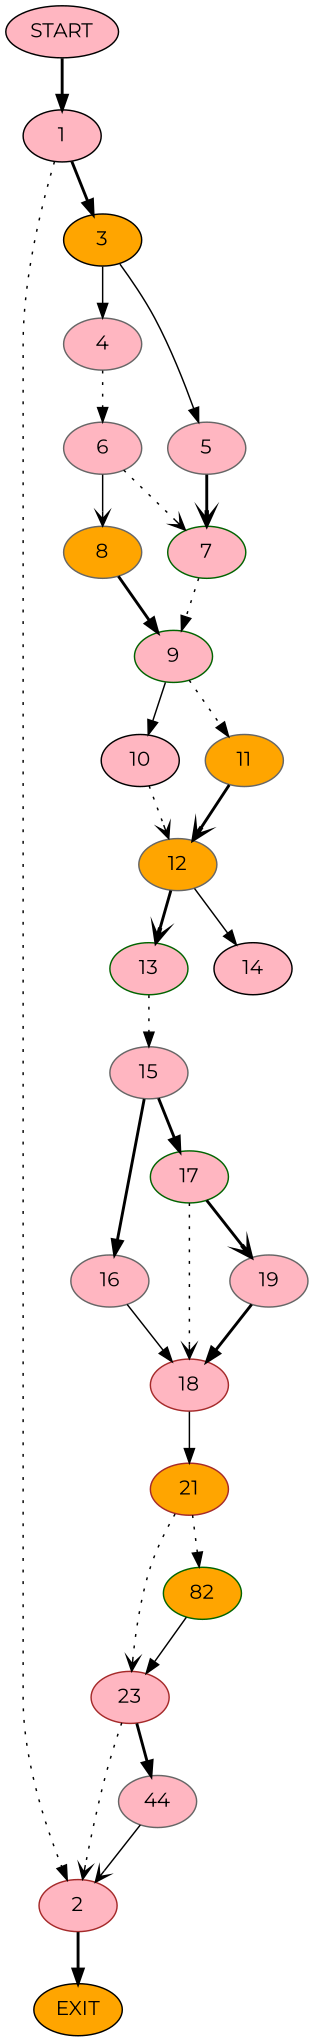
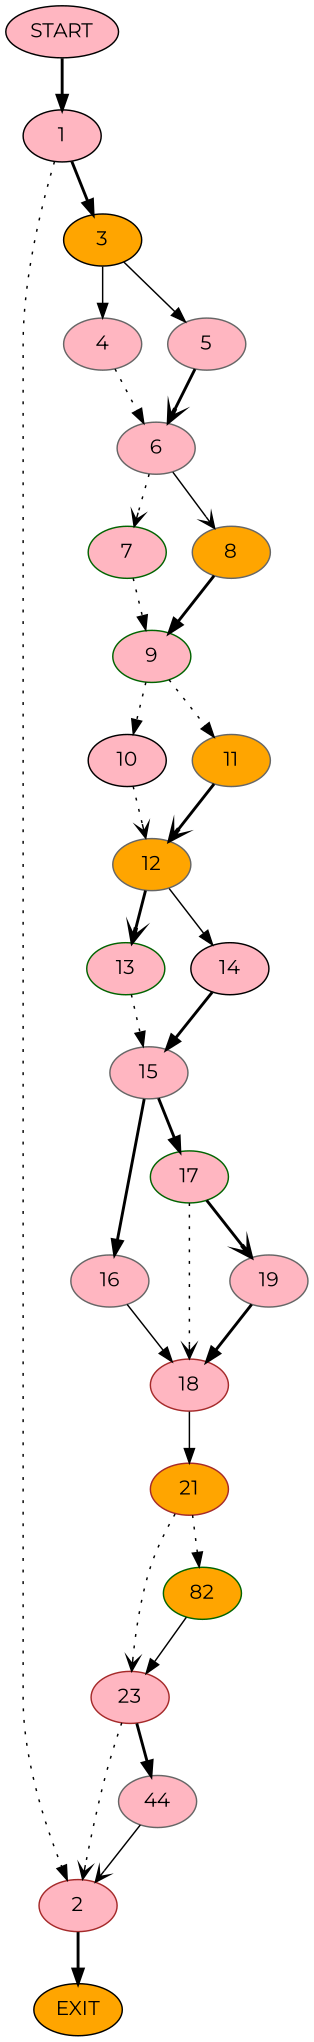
(207, 493) -> (185, 389)
(159, 702) -> (141, 701)
none -> (194, 1015)
